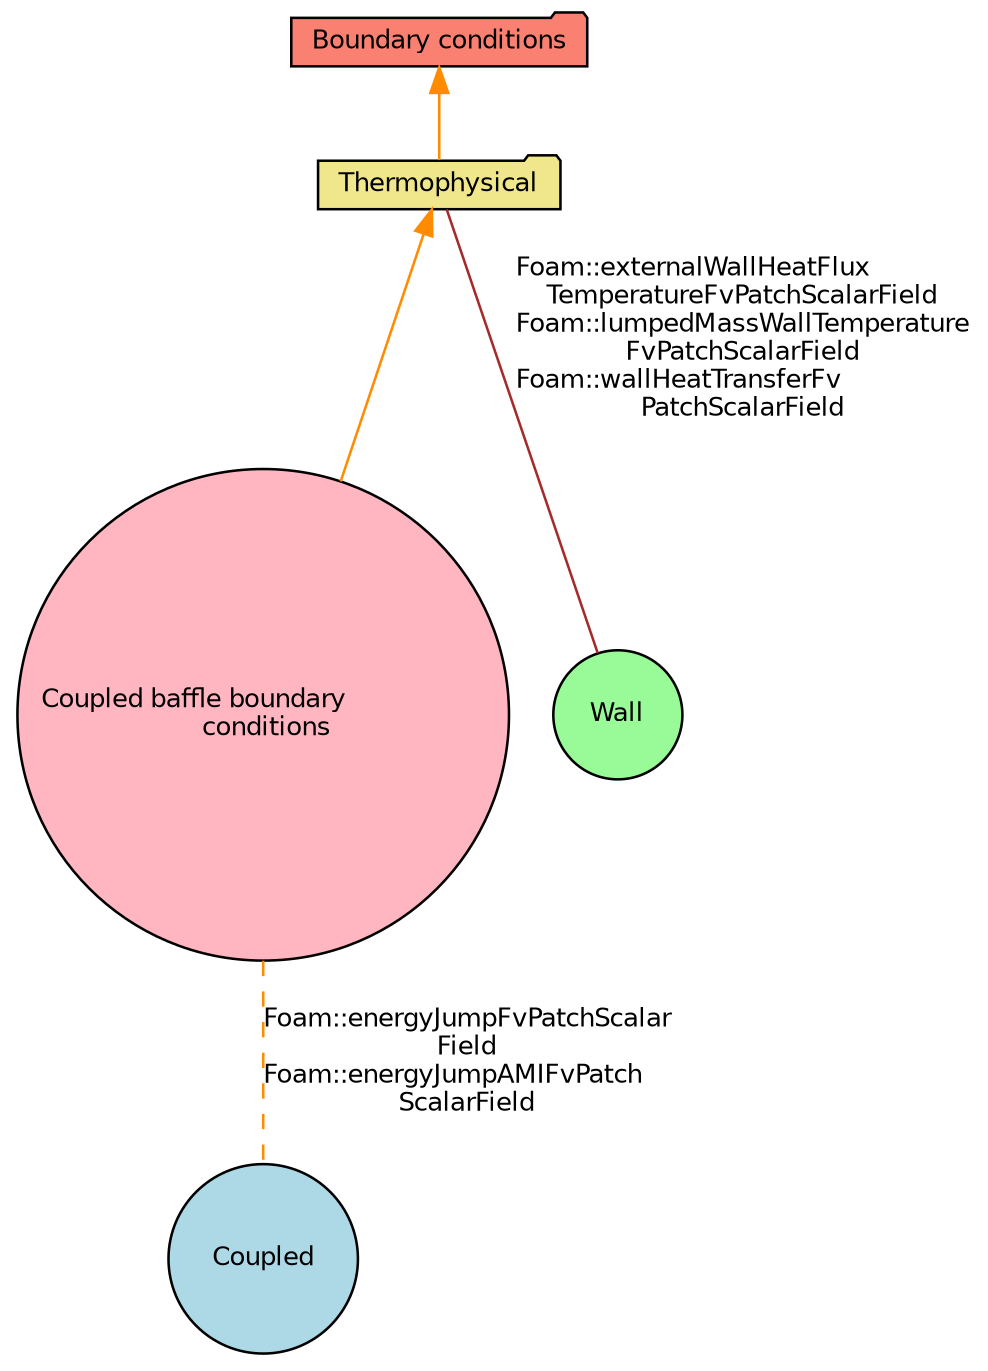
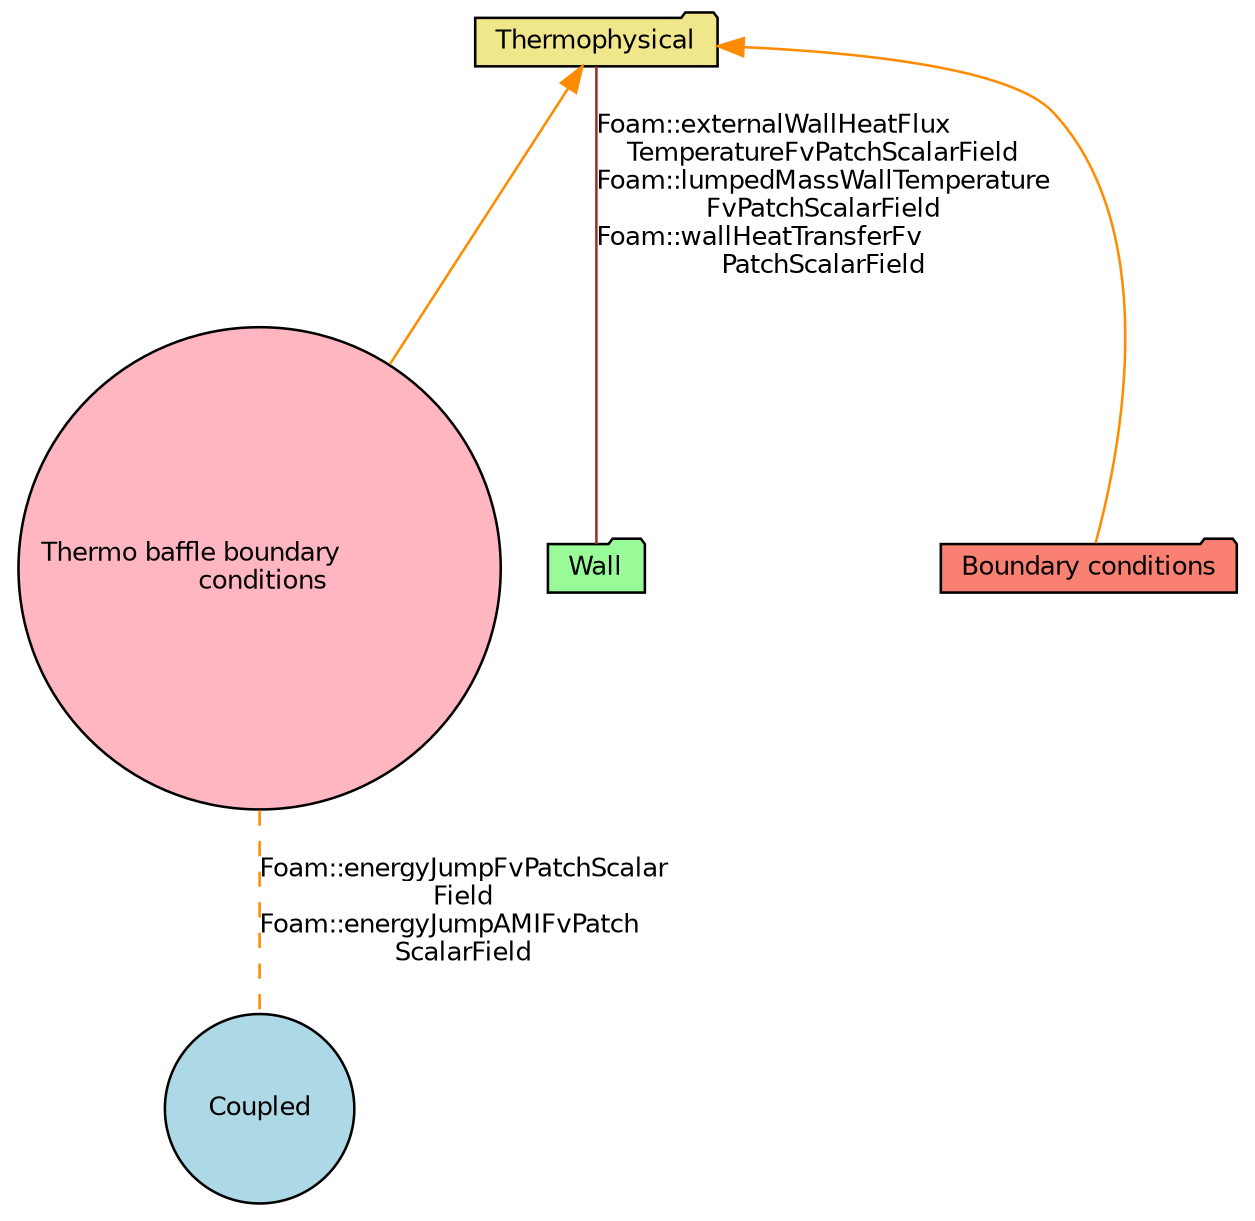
(439, 127) -> (1090, 166)
(263, 715) -> (260, 568)
(618, 715) -> (596, 568)
